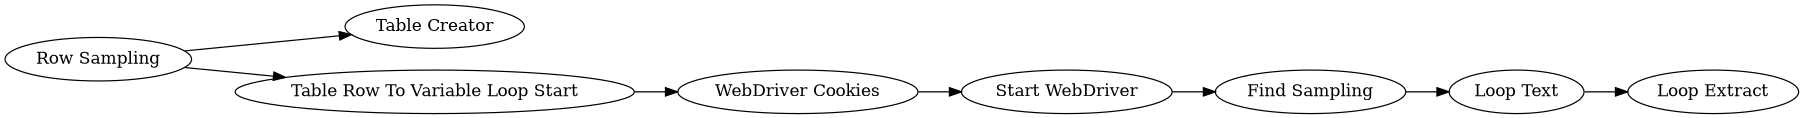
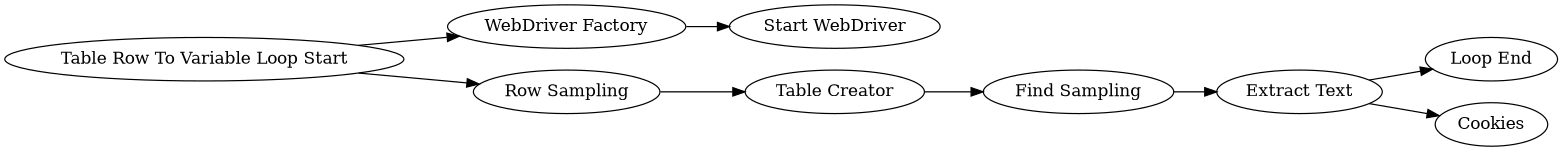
(229, 72) -> (413, 78)
(798, 92) -> (567, 27)
(1188, 92) -> (948, 92)
(1517, 92) -> (1300, 92)
(1713, 92) -> (1491, 59)
none -> (1491, 124)
